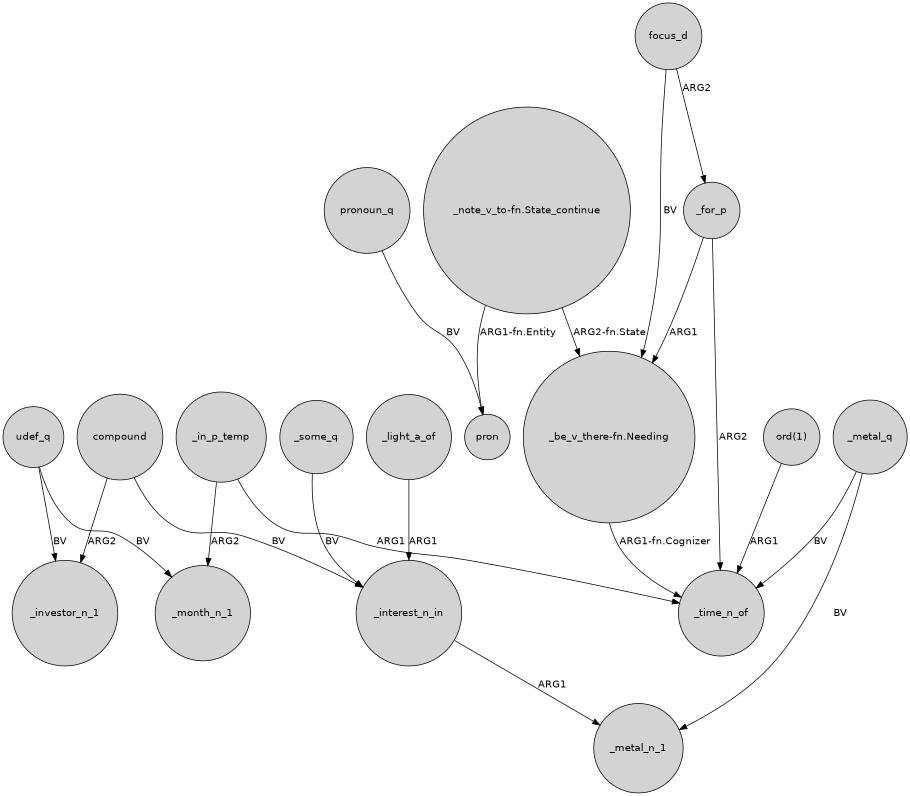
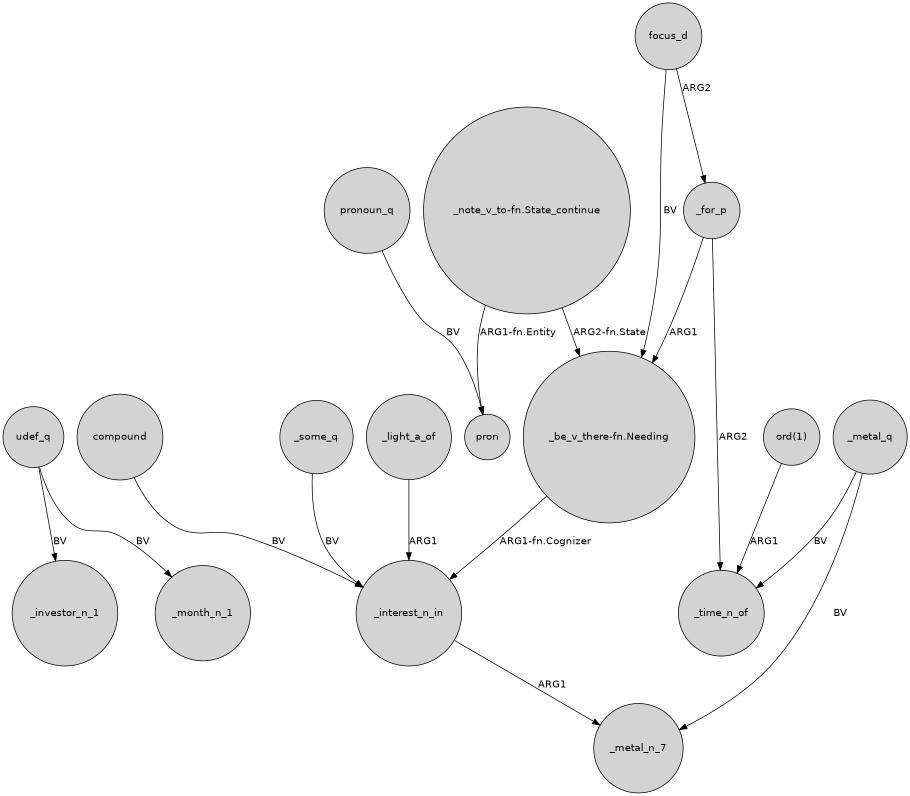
(221, 437) -> none
(95, 517) -> none
(634, 565) -> (502, 536)
(638, 748) -> (638, 748)
